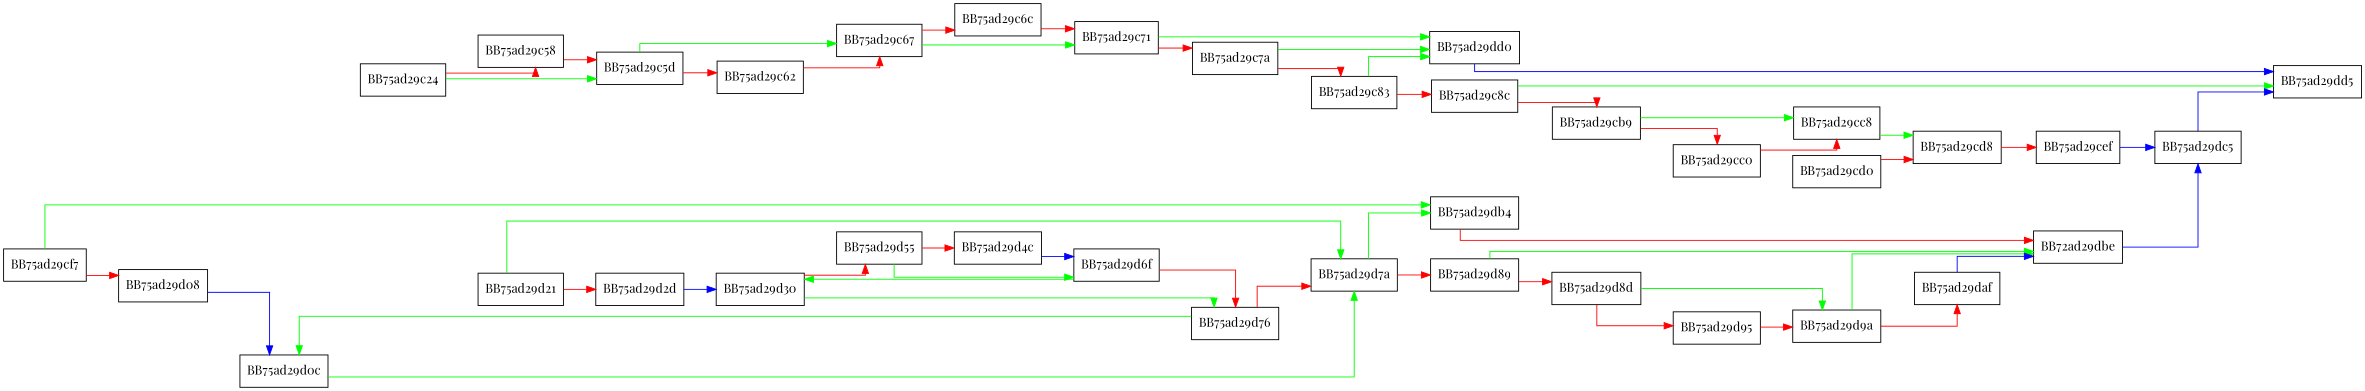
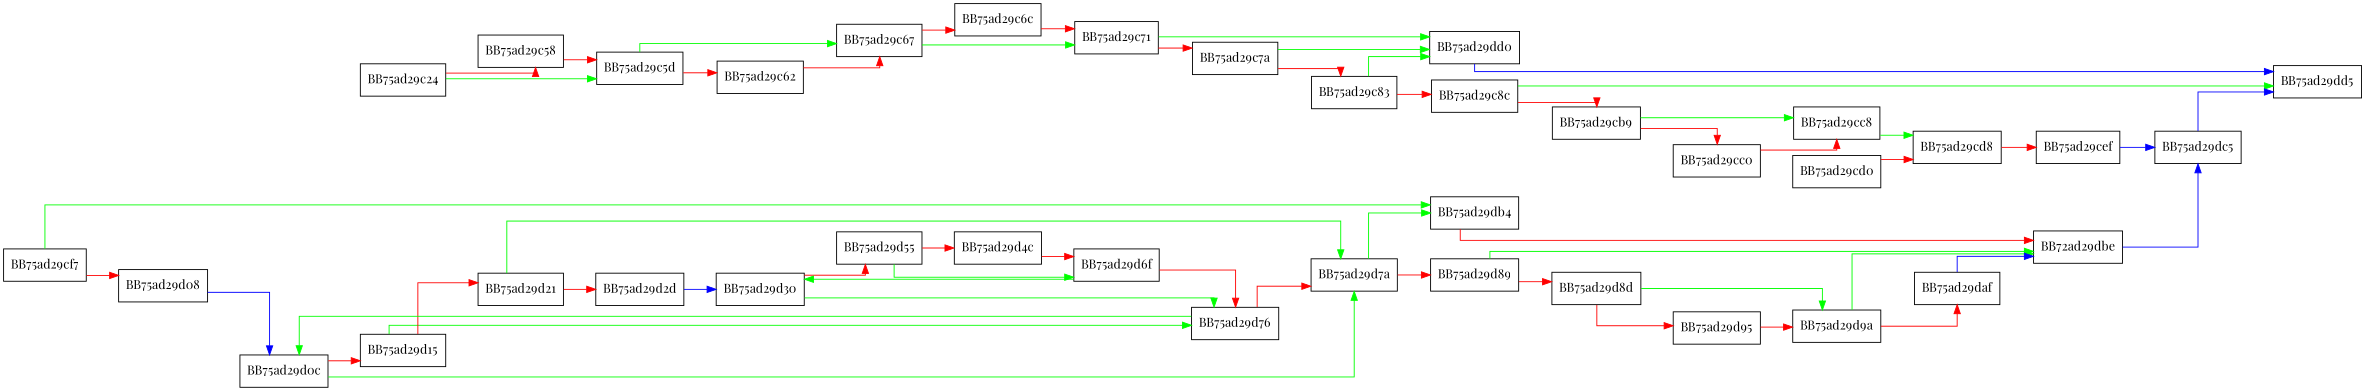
(1053, 257) -> (1053, 257)
none -> (403, 350)
